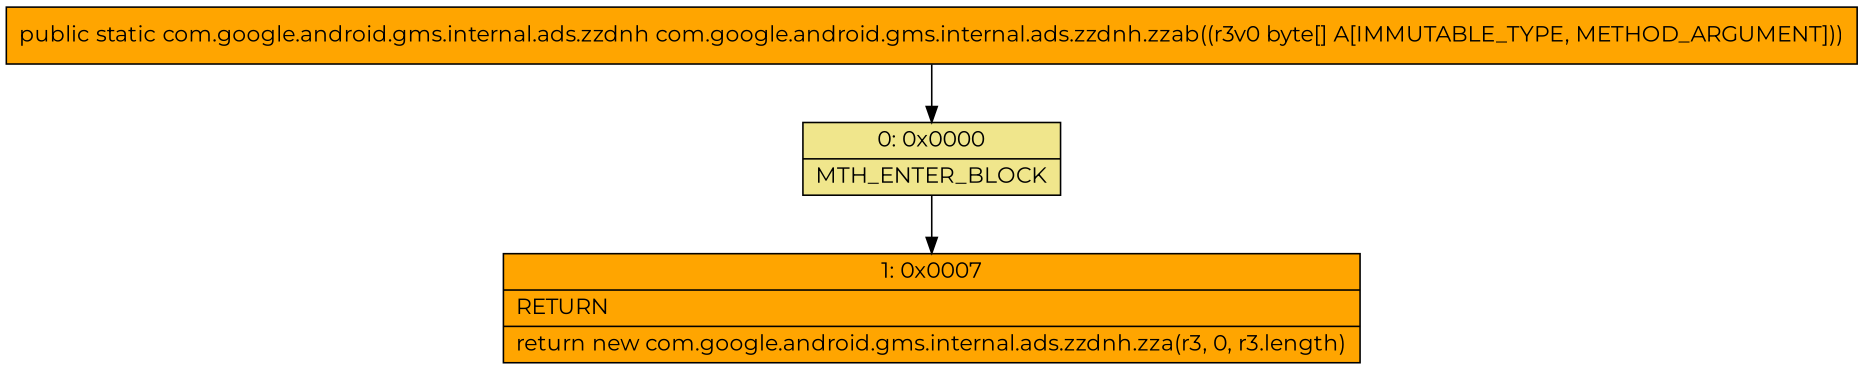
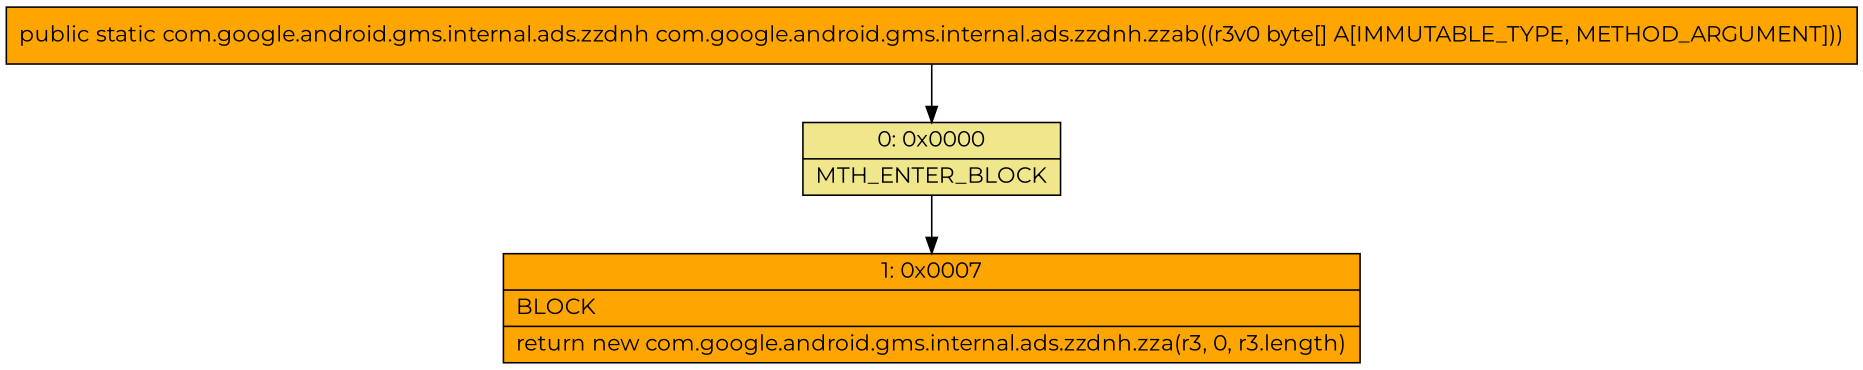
(563, 307) -> (556, 307)
